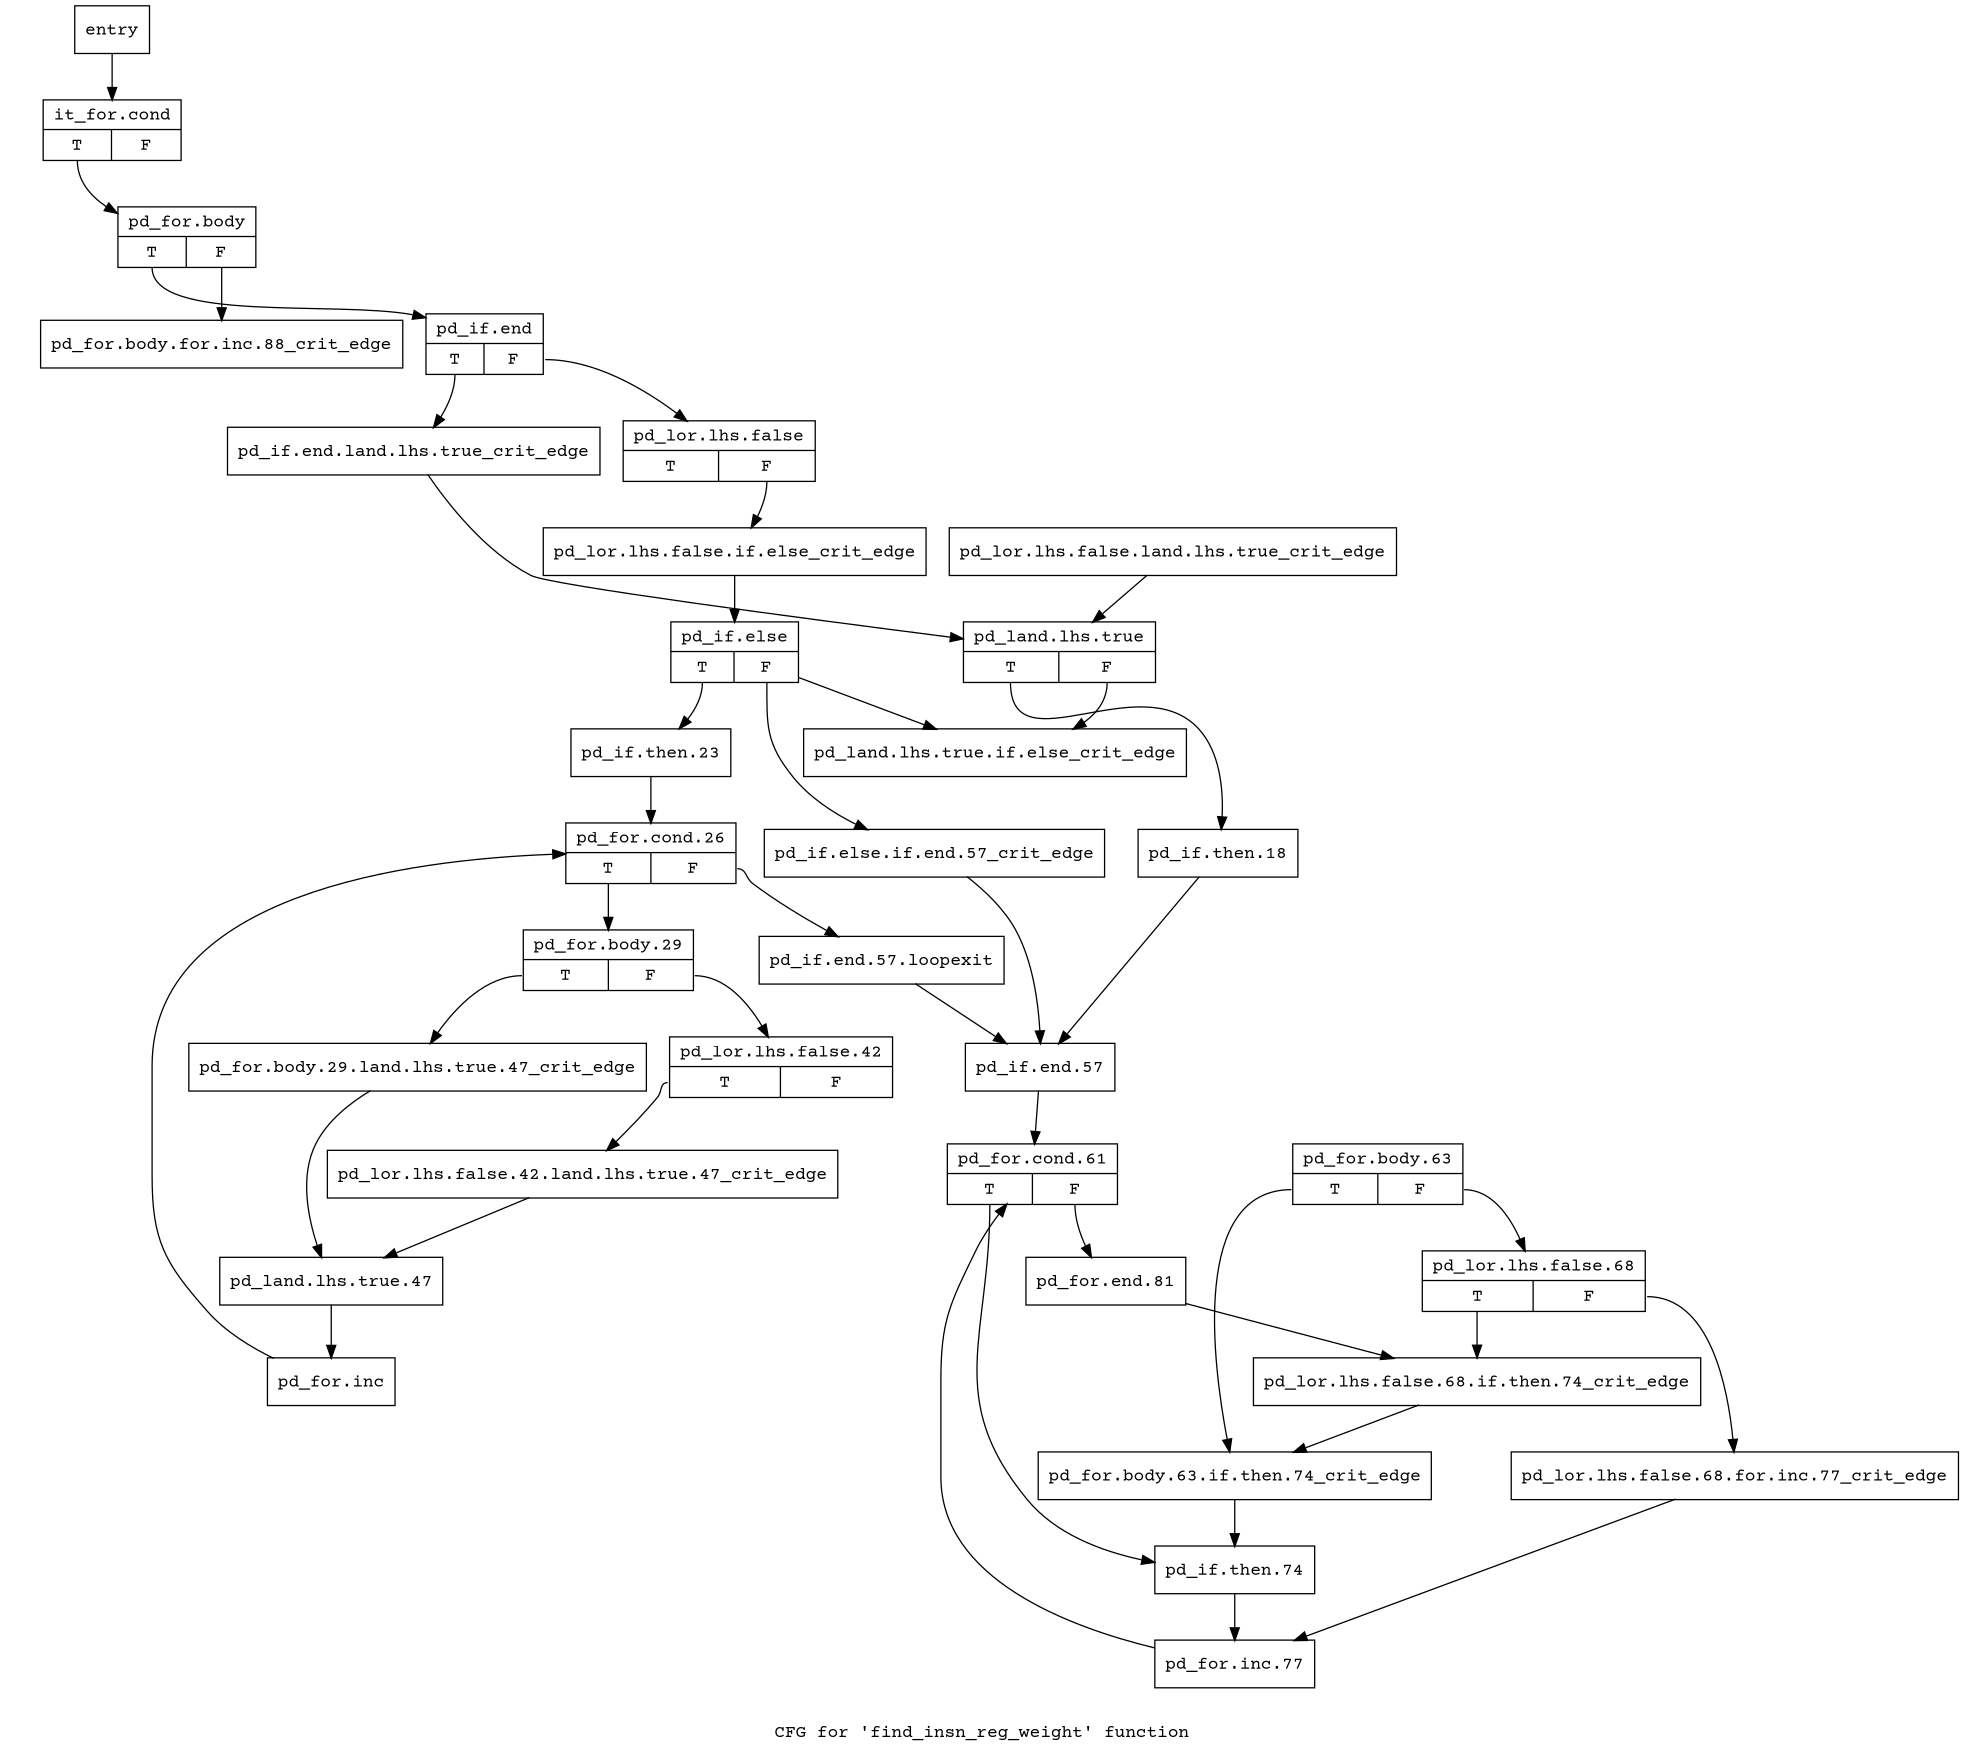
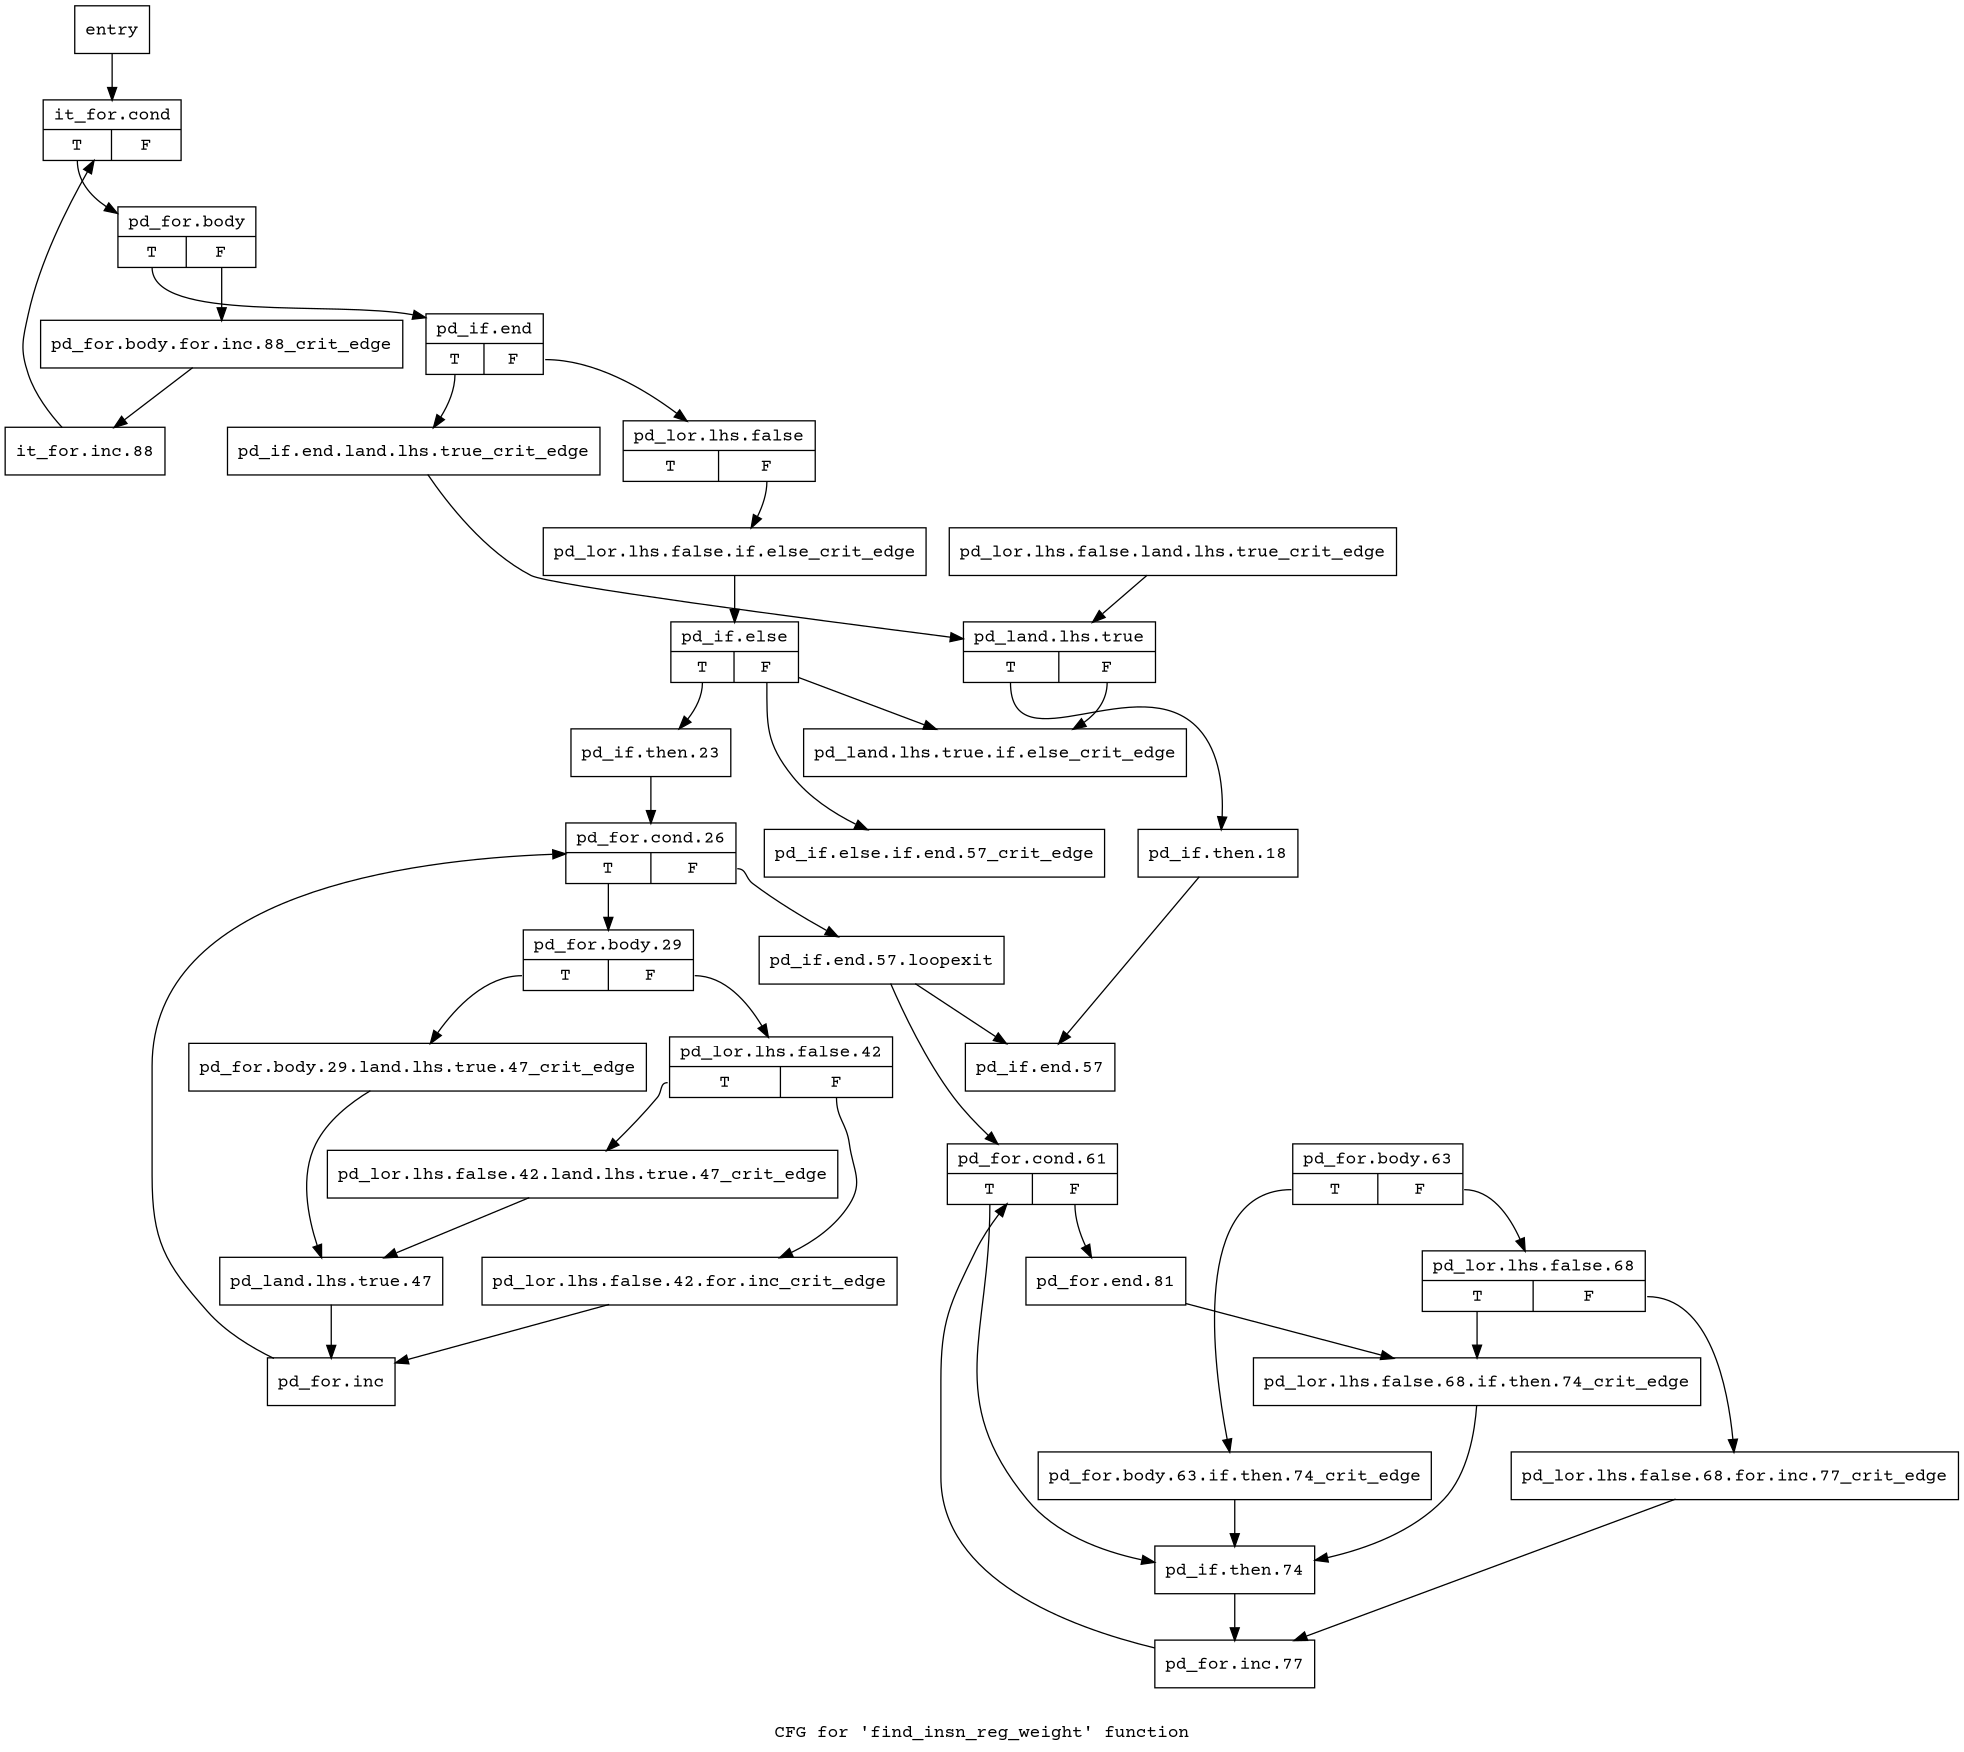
none -> (85, 451)
(1022, 944) -> none
(1037, 1111) -> (932, 1065)
none -> (690, 1281)
(1362, 1426) -> (1433, 1510)
